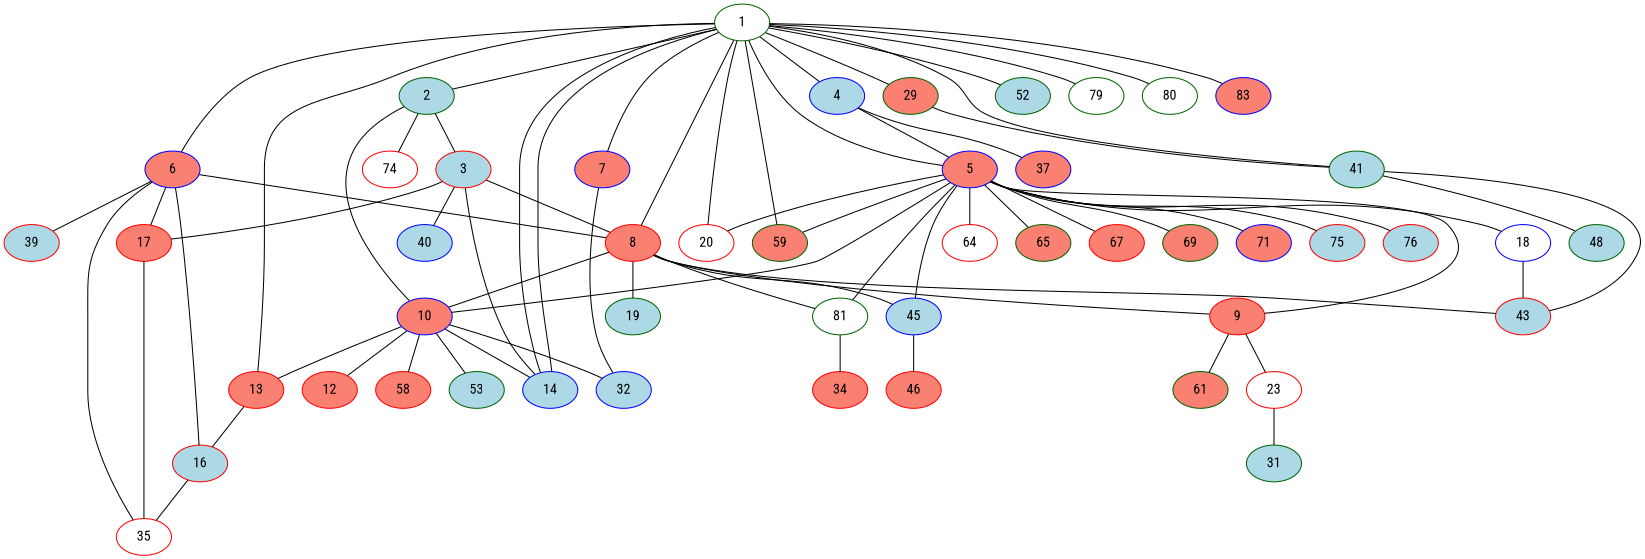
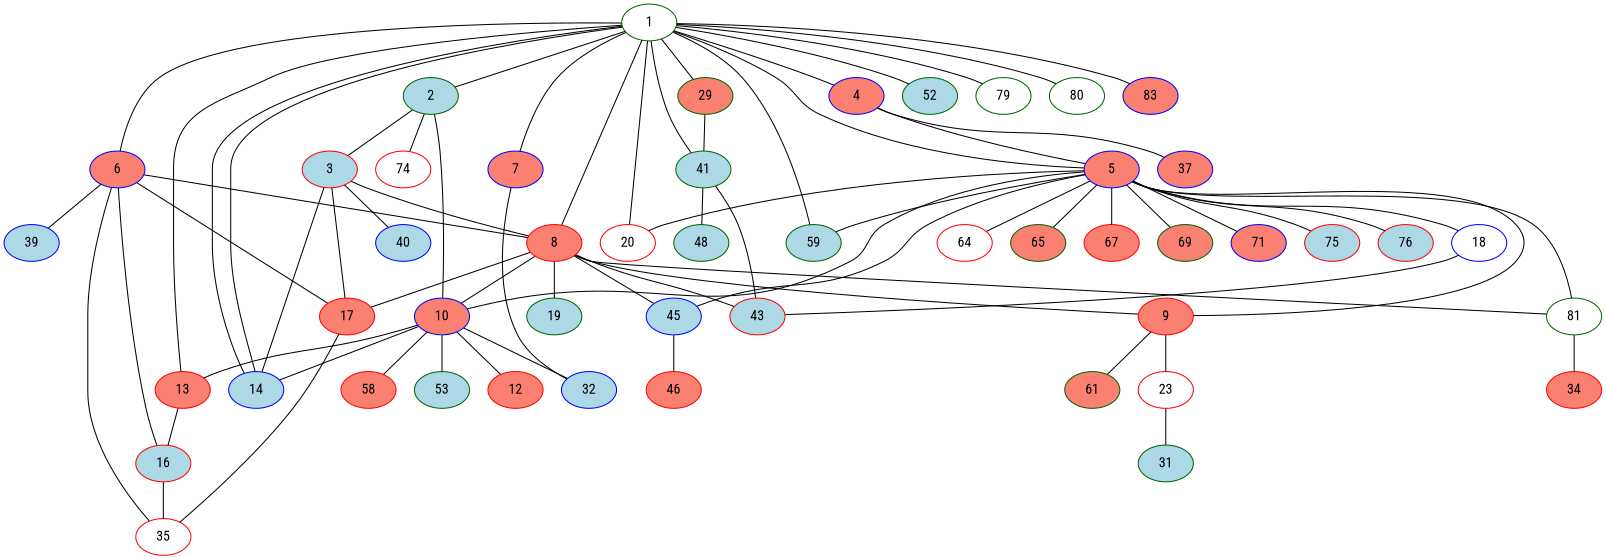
(837, 96) -> (856, 96)
(32, 243) -> (32, 243)
(780, 243) -> (814, 243)
none -> (451, 280)
